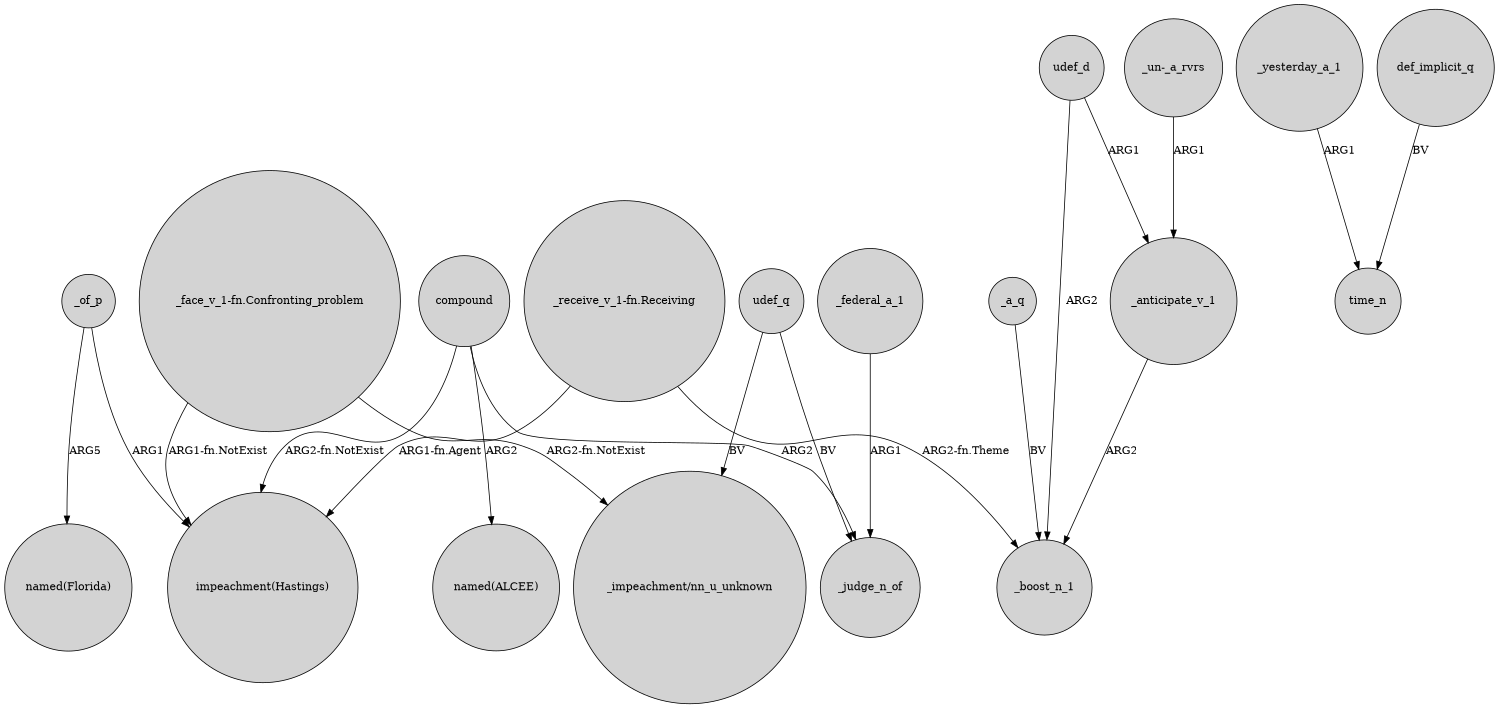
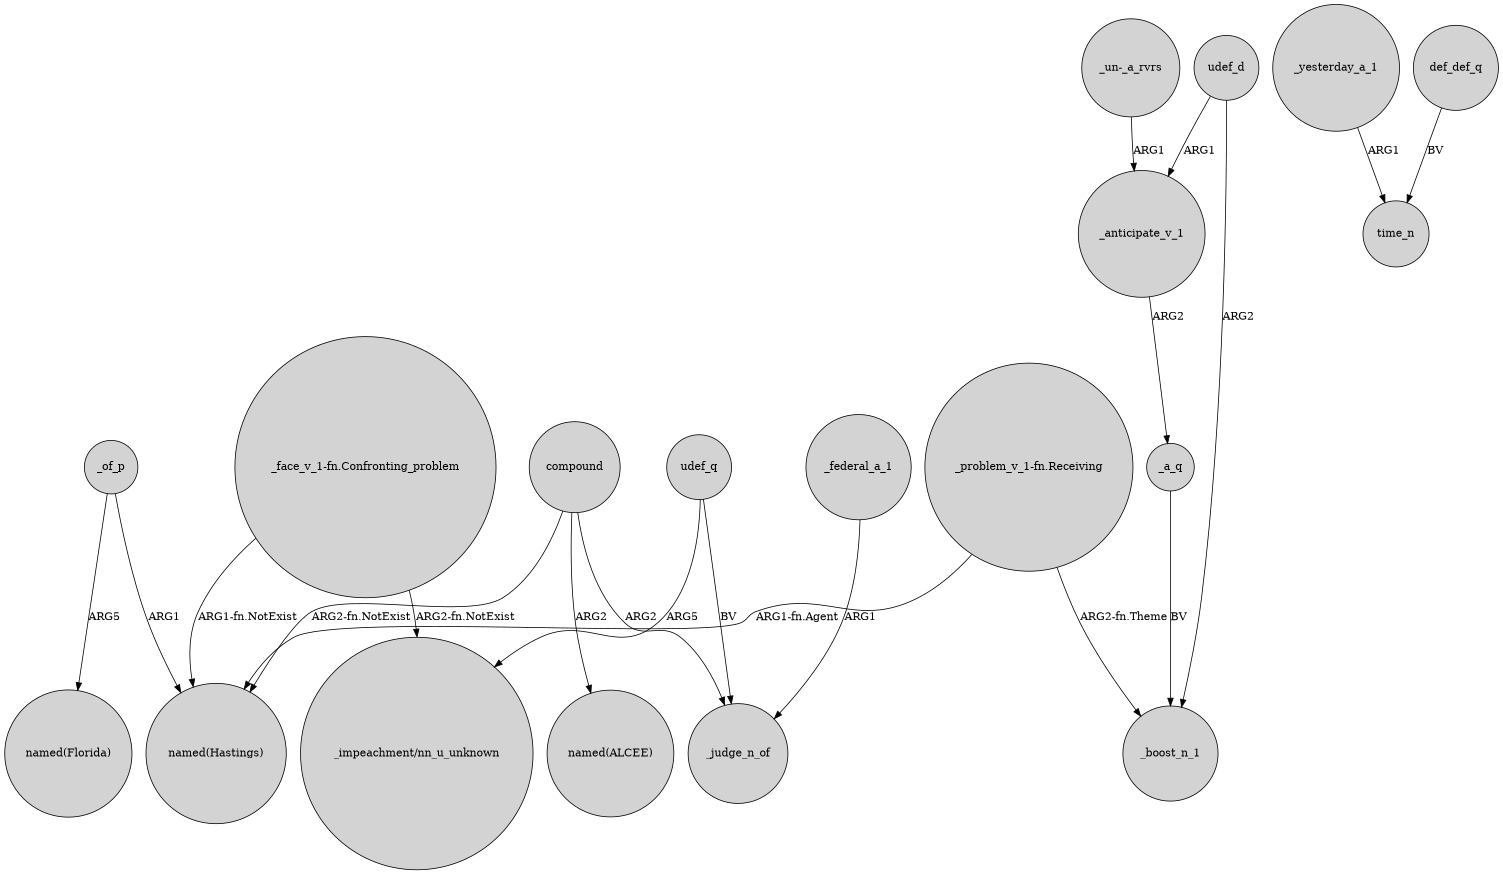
(1436, 68) -> (1456, 68)
(624, 301) -> (1029, 467)
(1107, 448) -> (1158, 366)
(737, 451) -> (682, 617)
(263, 587) -> (216, 754)
